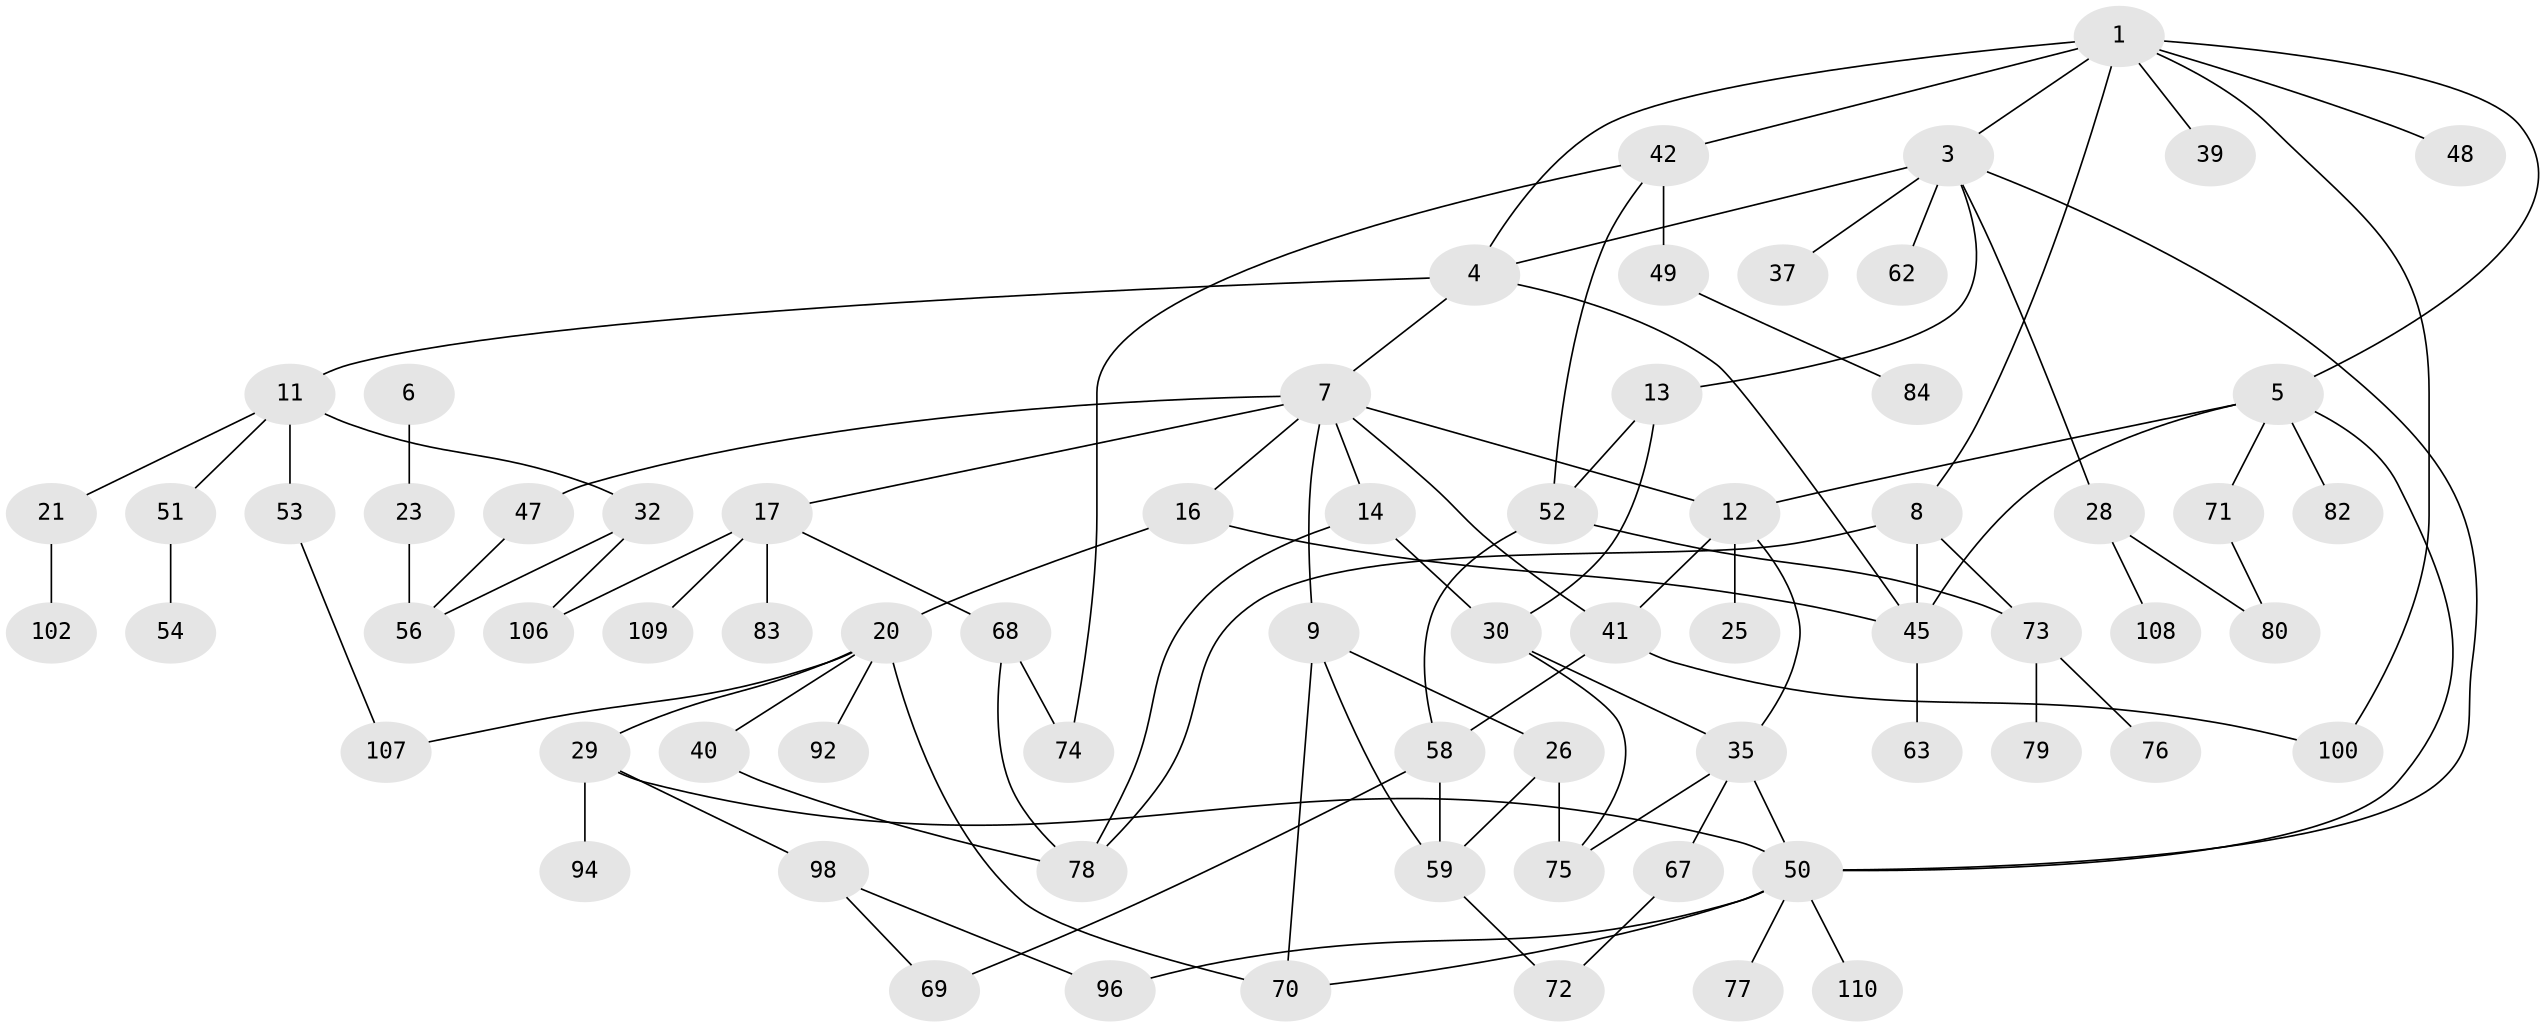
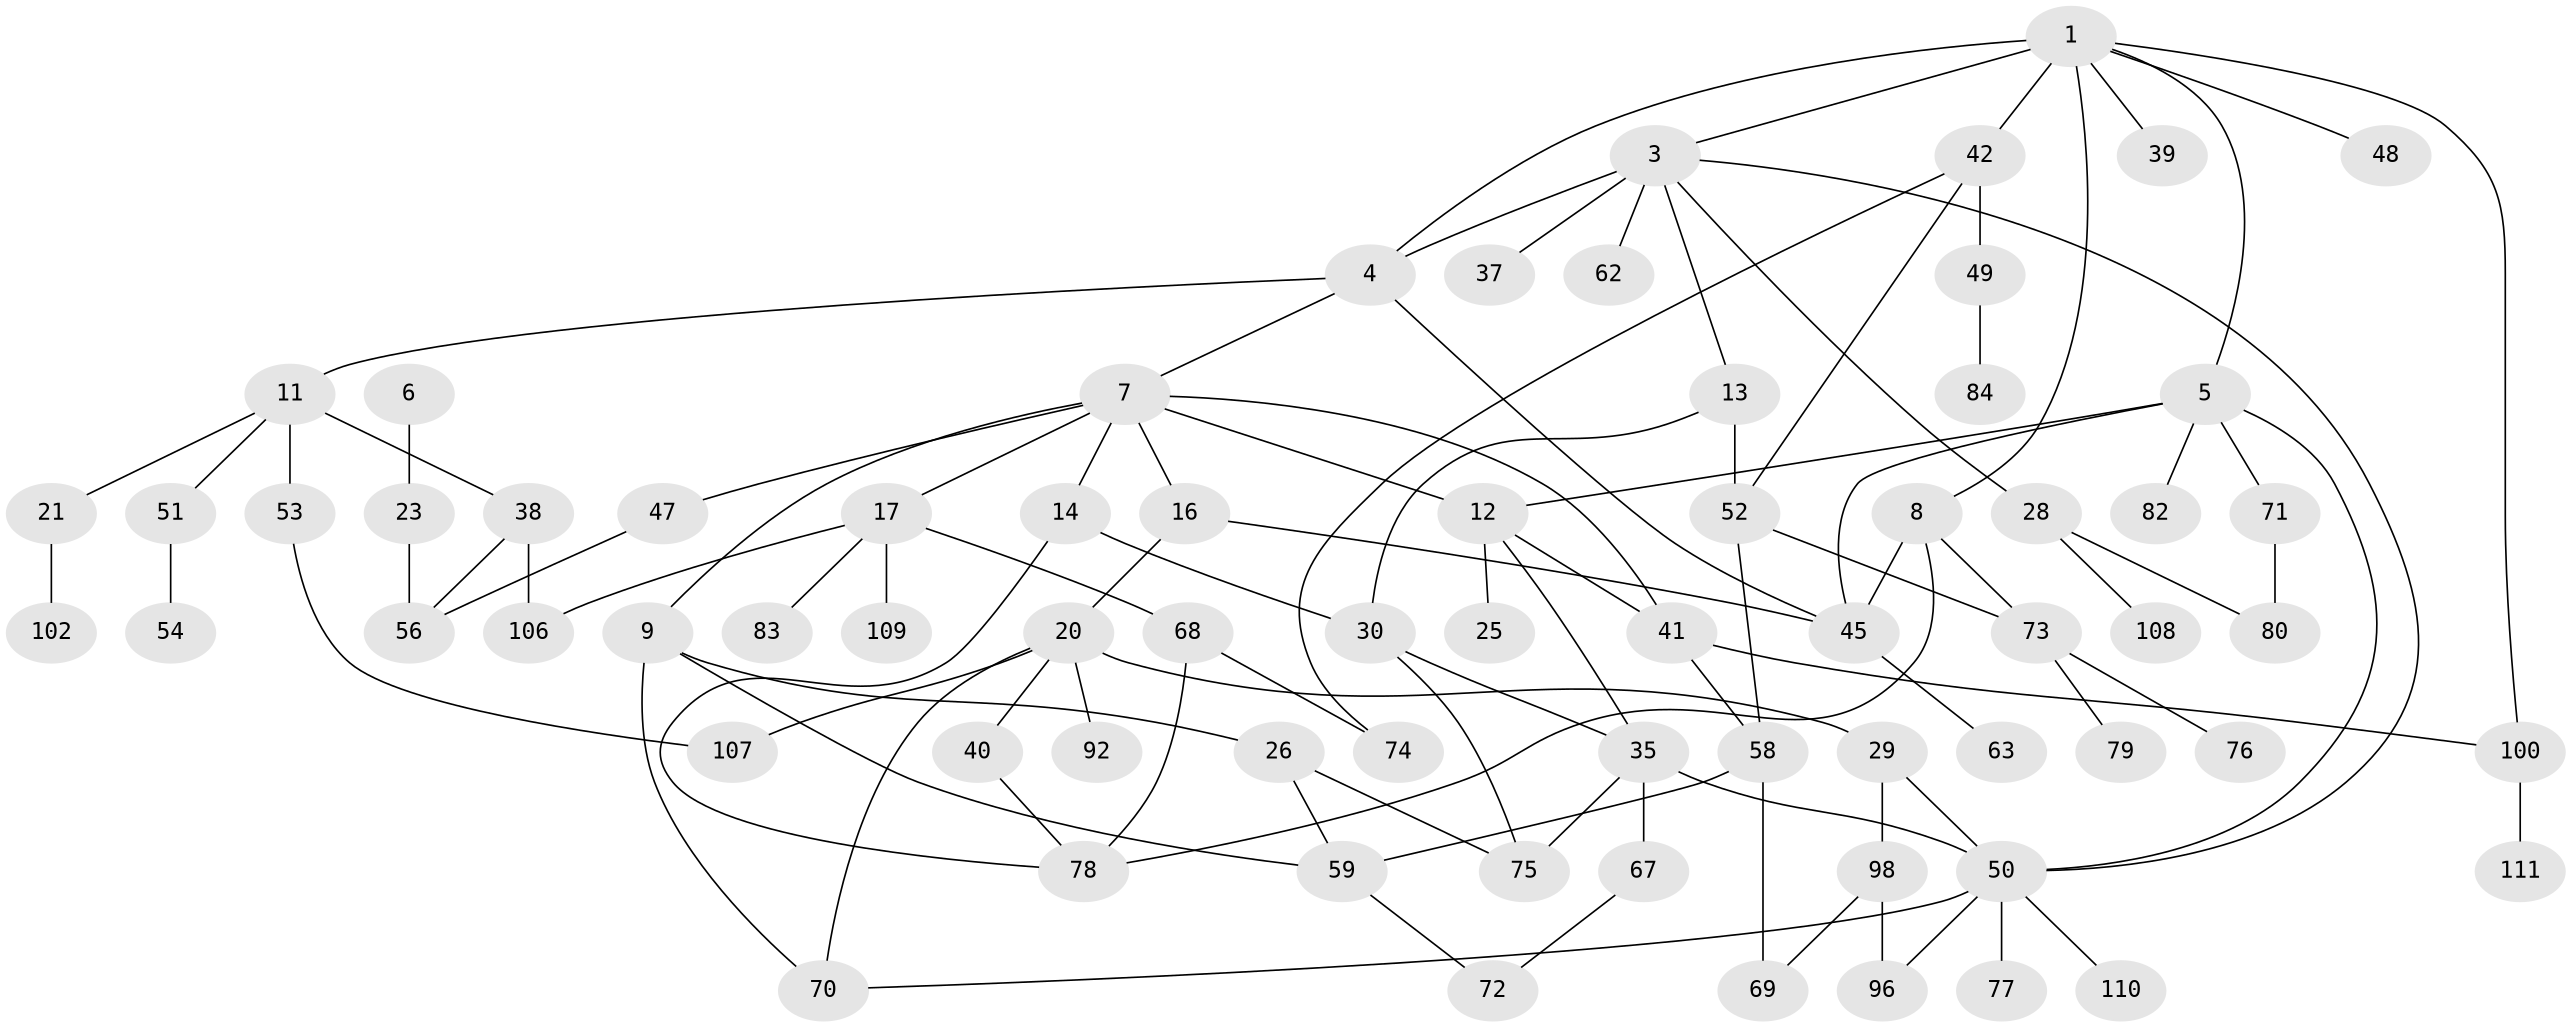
(648, 514) -> (529, 514)
(585, 872) -> none
none -> (2520, 872)
